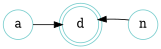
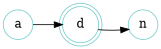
(118, 19) -> (109, 30)
